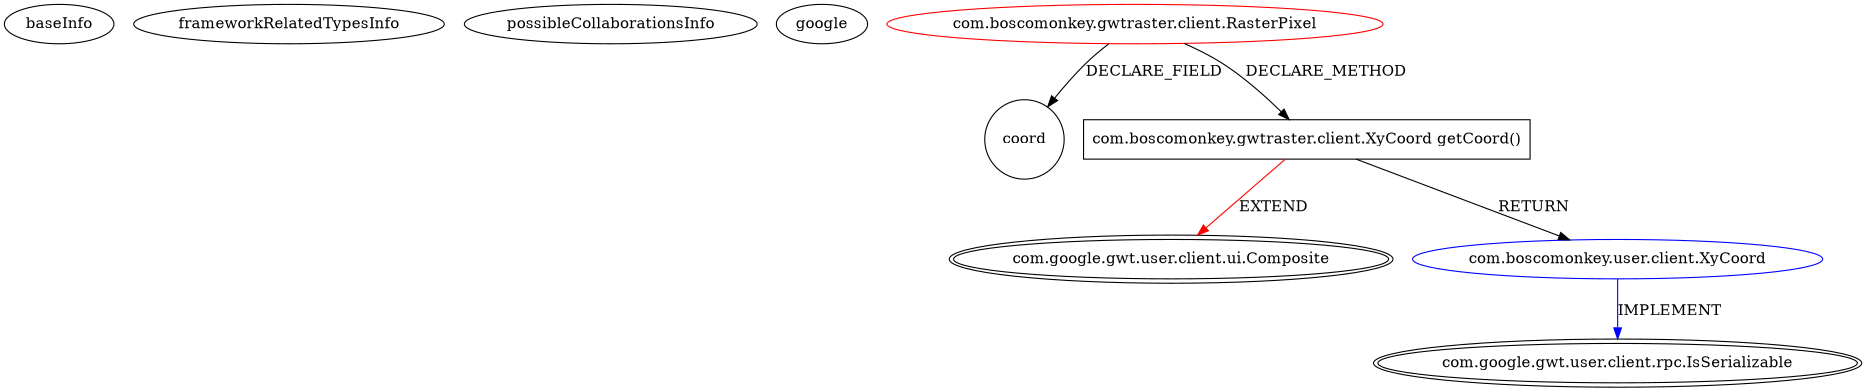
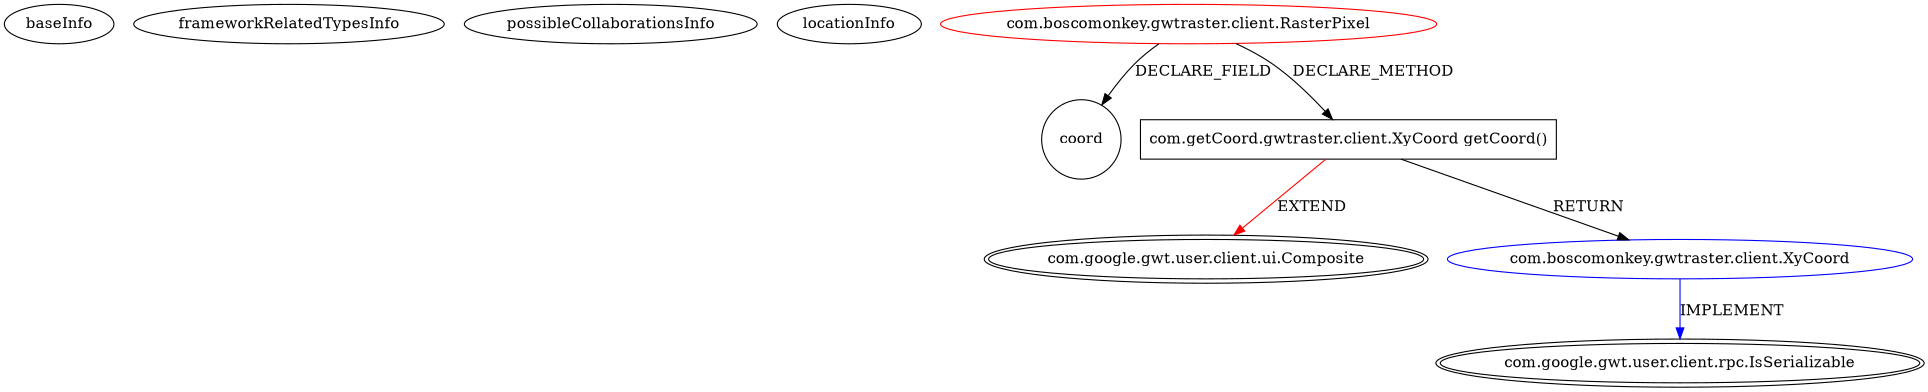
(822, 24) -> (849, 24)
(1307, 139) -> (1348, 139)
(1618, 259) -> (1680, 259)
